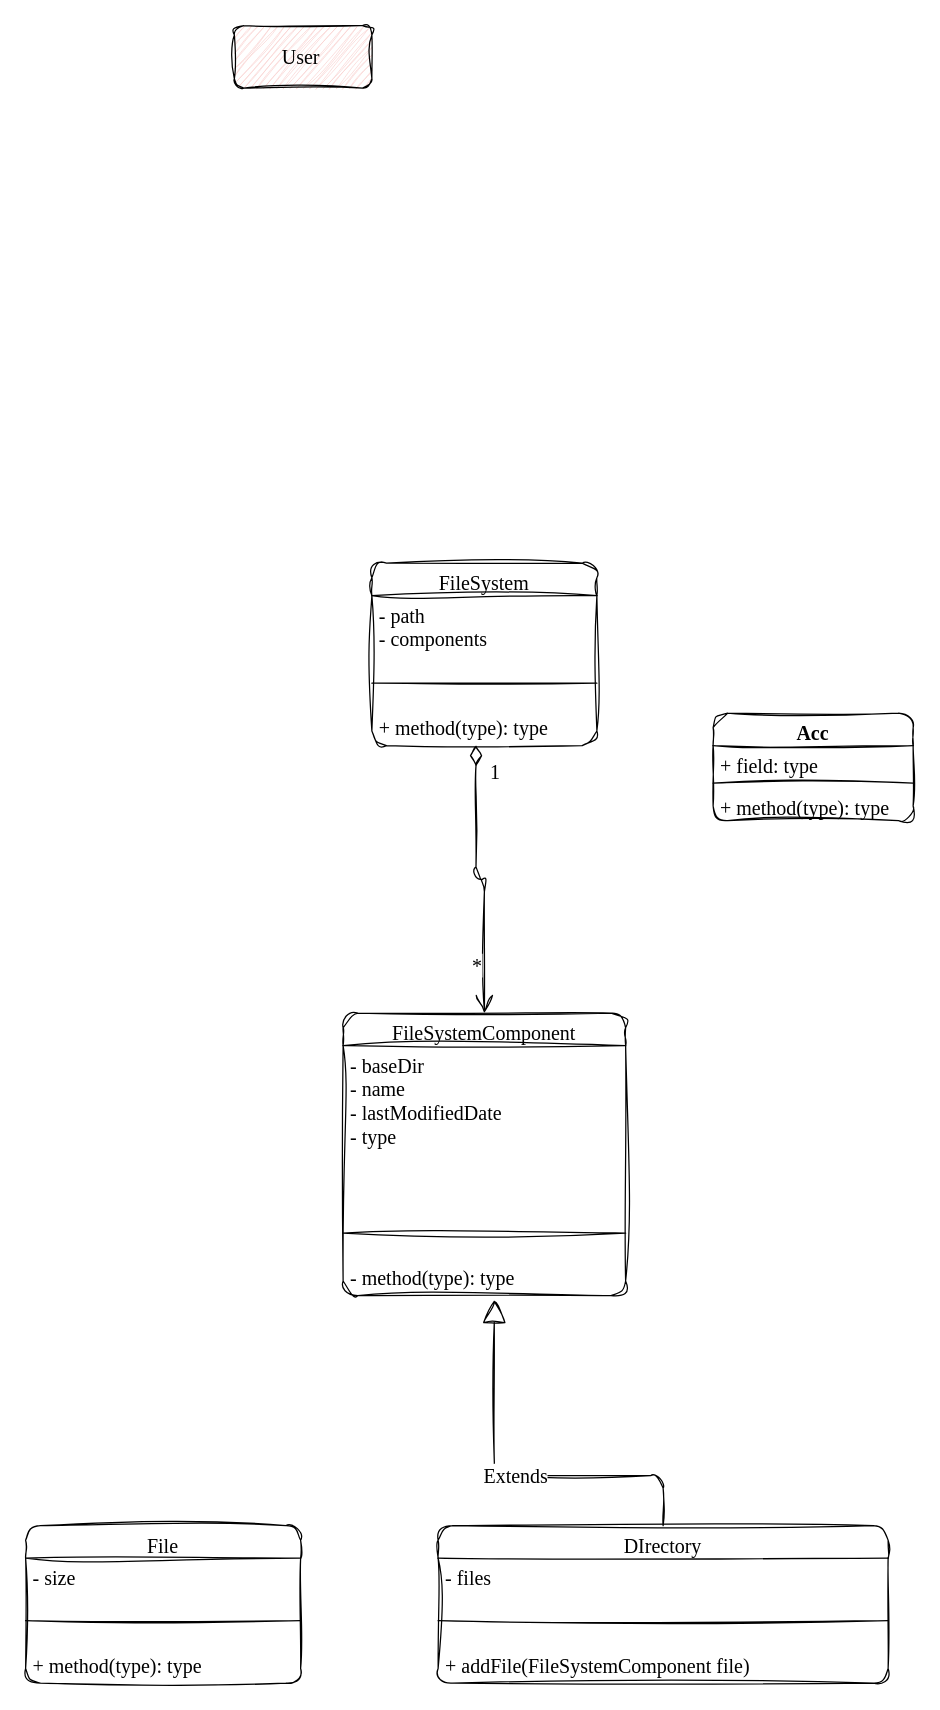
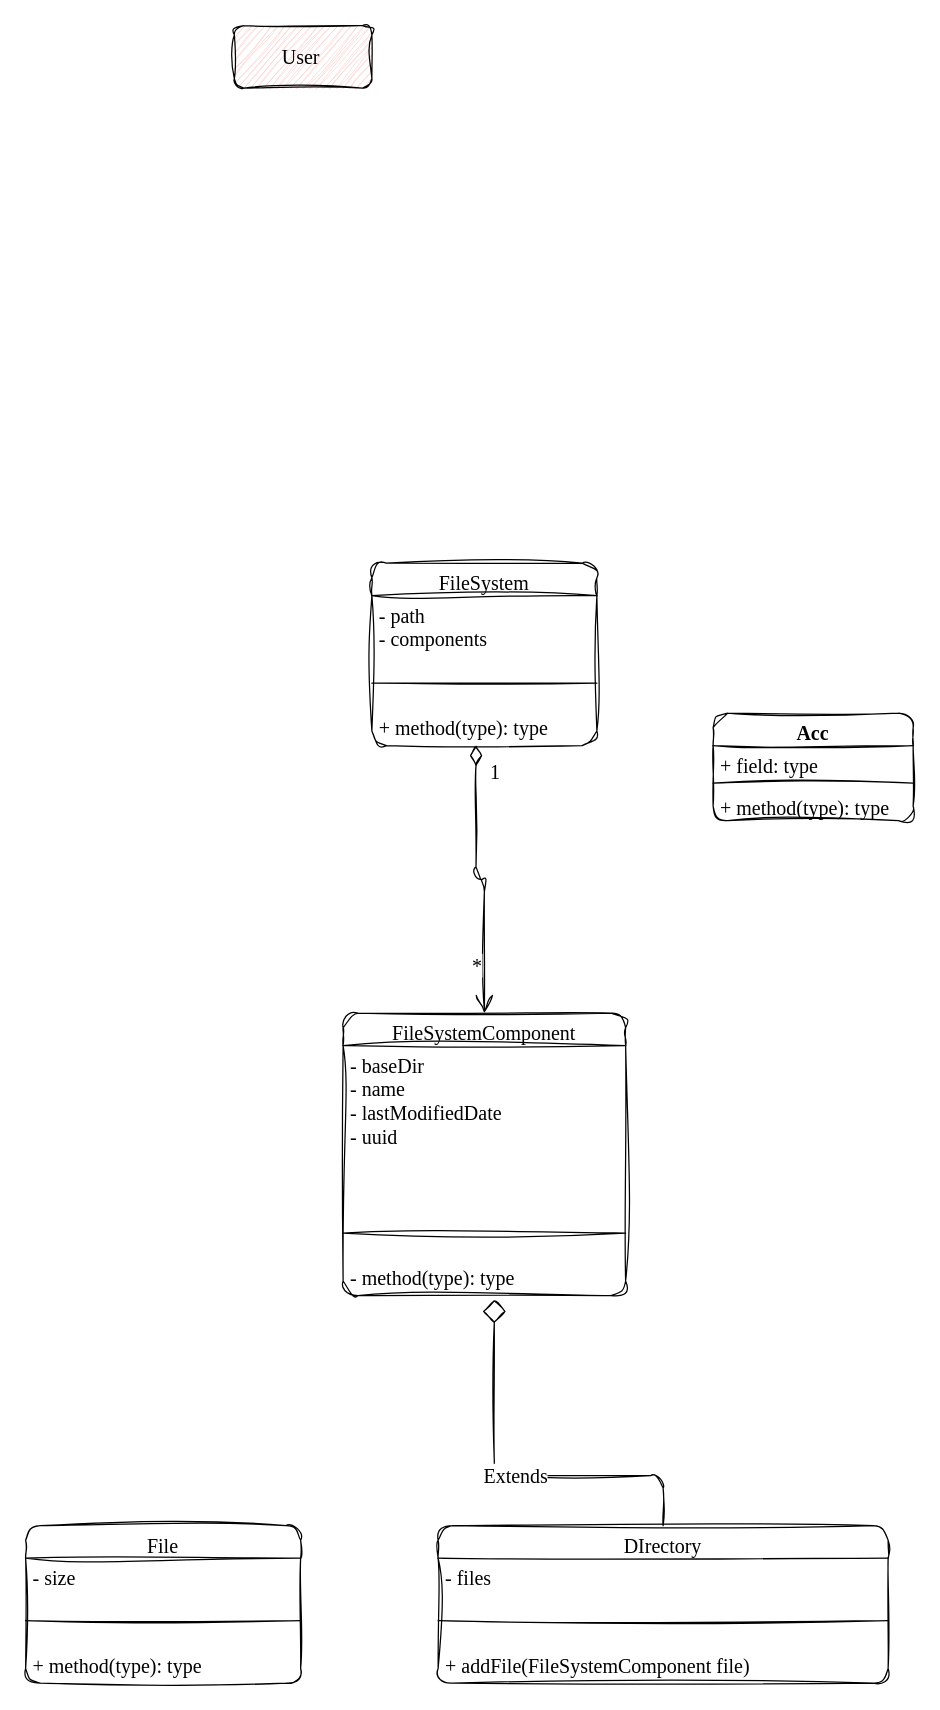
(395, 1066) -> (395, 1066)
(494, 1324) -> (494, 1324)
